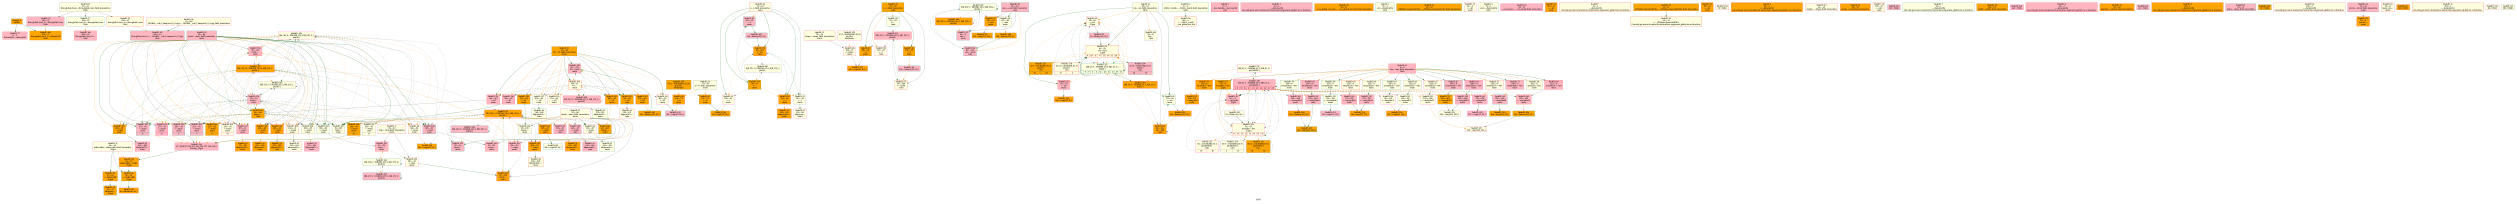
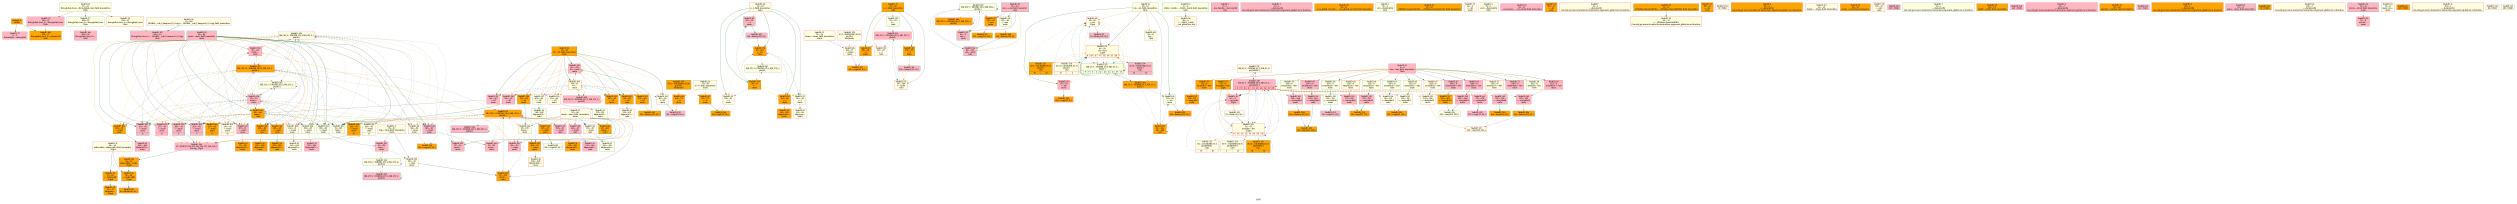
(2363, 21) -> (2363, 21)
